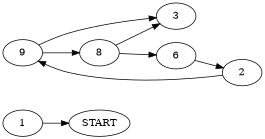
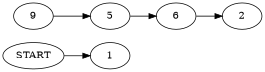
(176, 16) -> none
(99, 53) -> (110, 16)
(133, 80) -> none
(52, 123) -> (73, 56)
